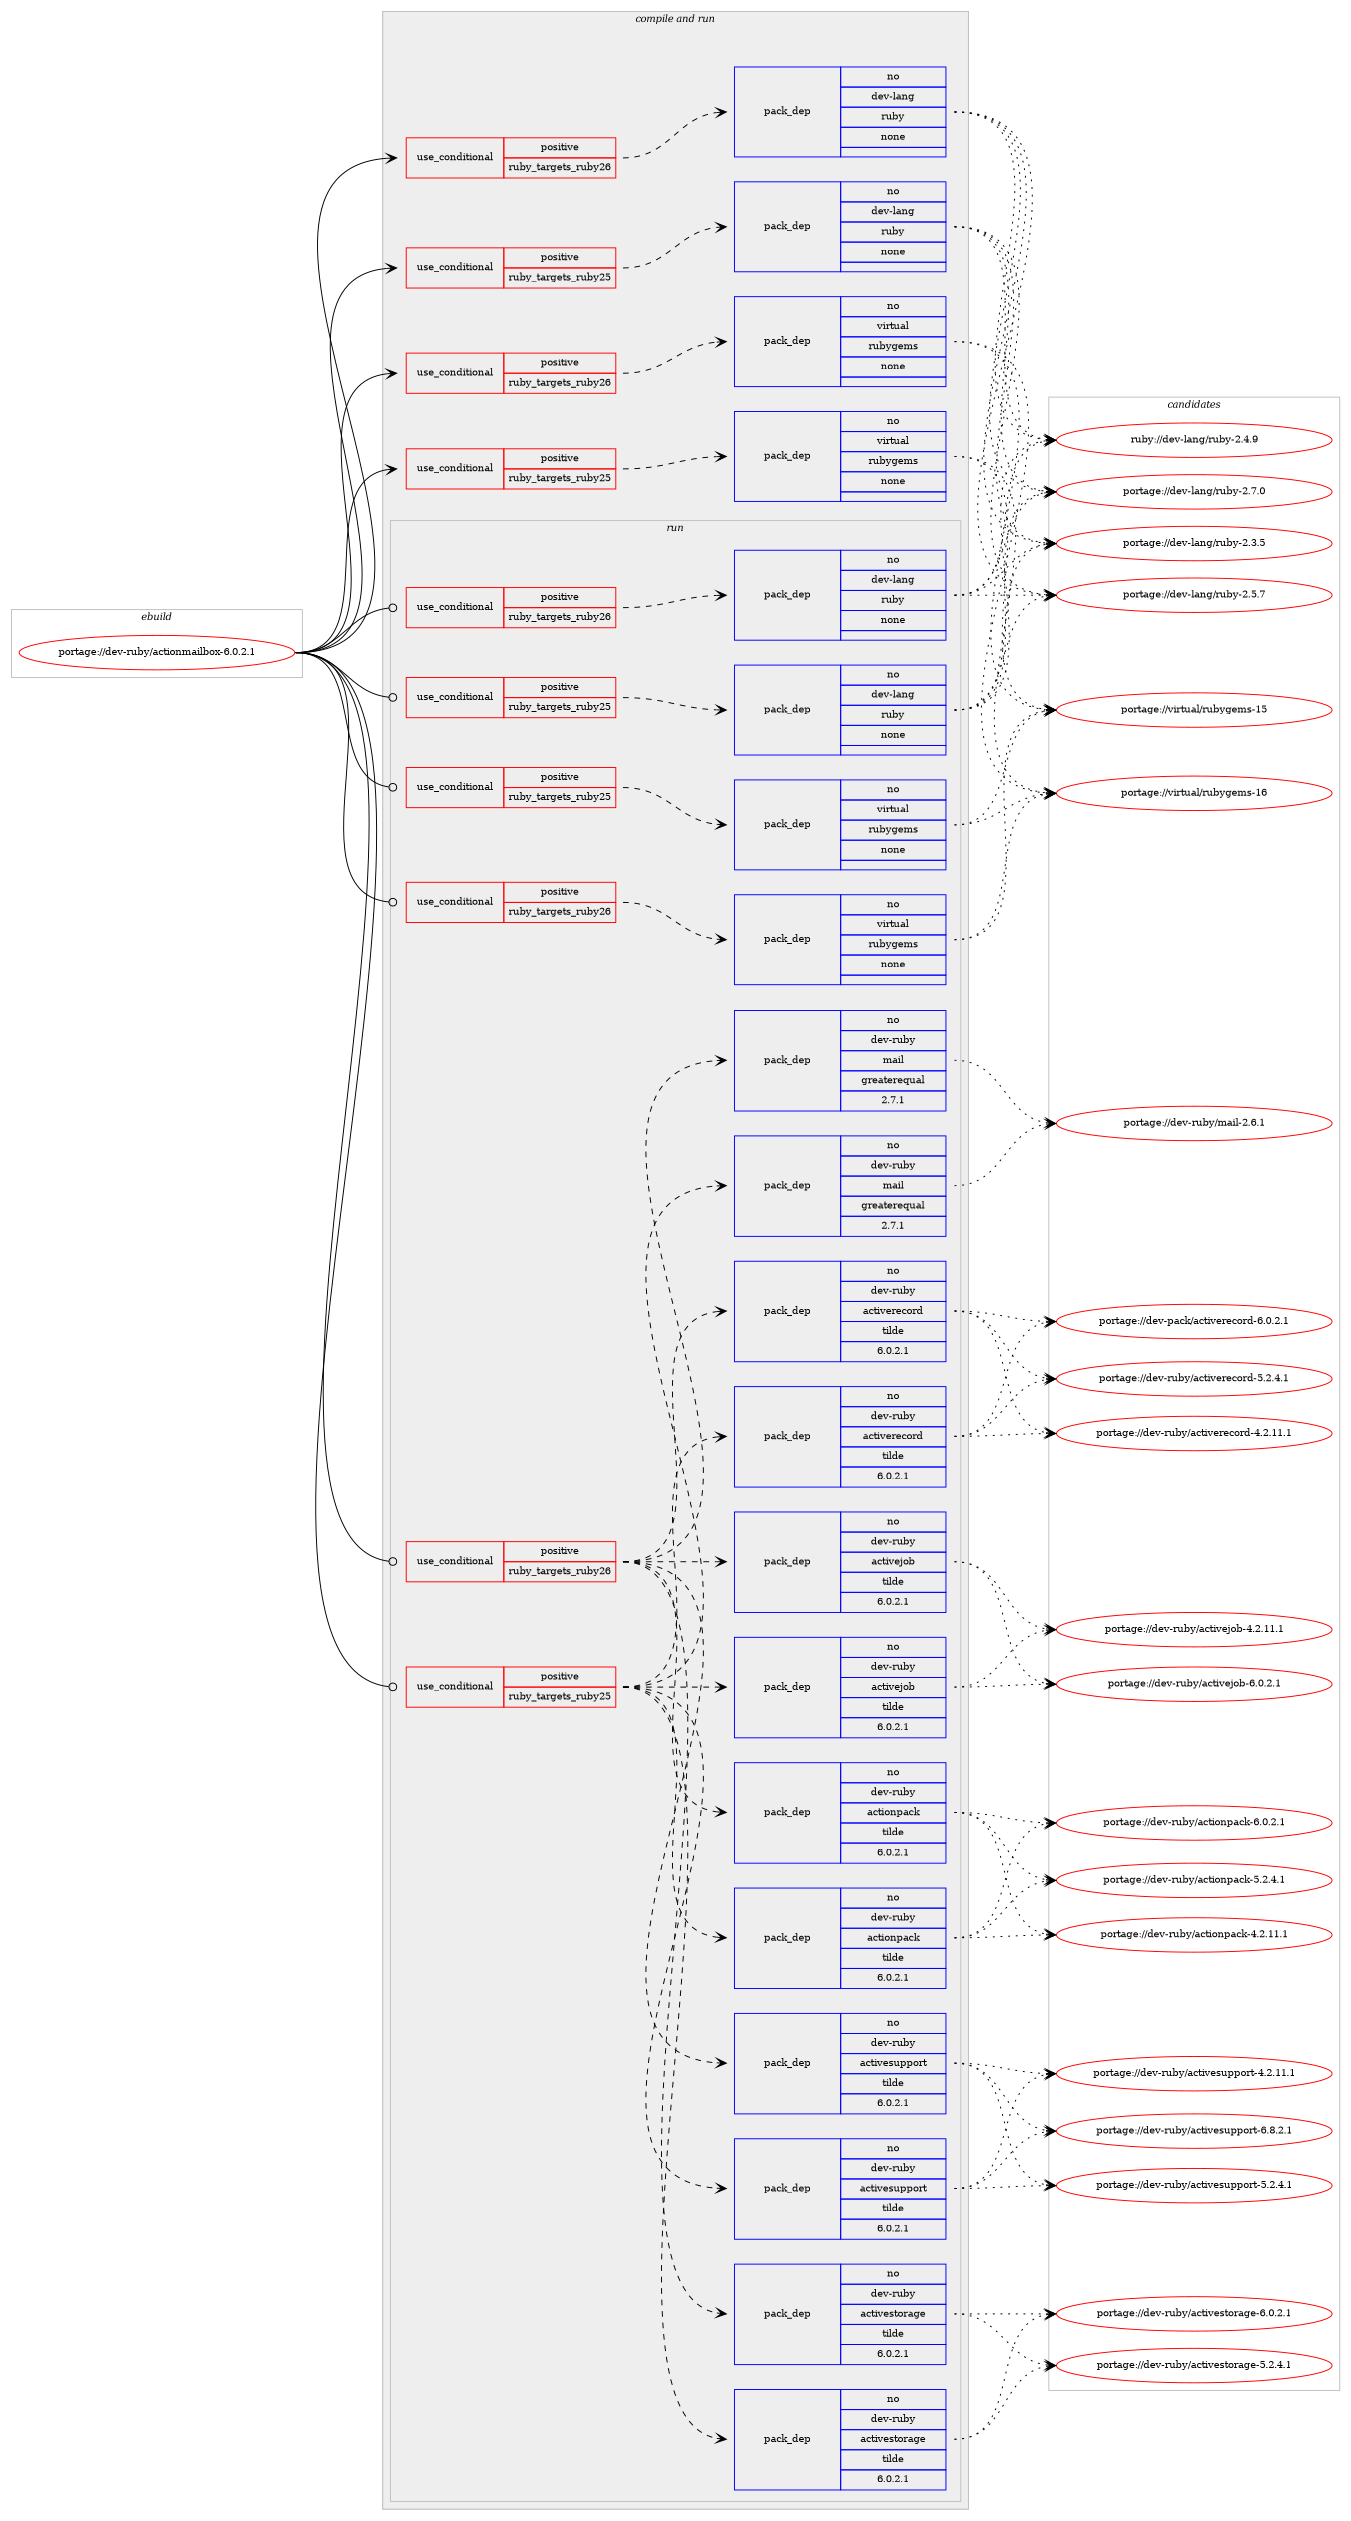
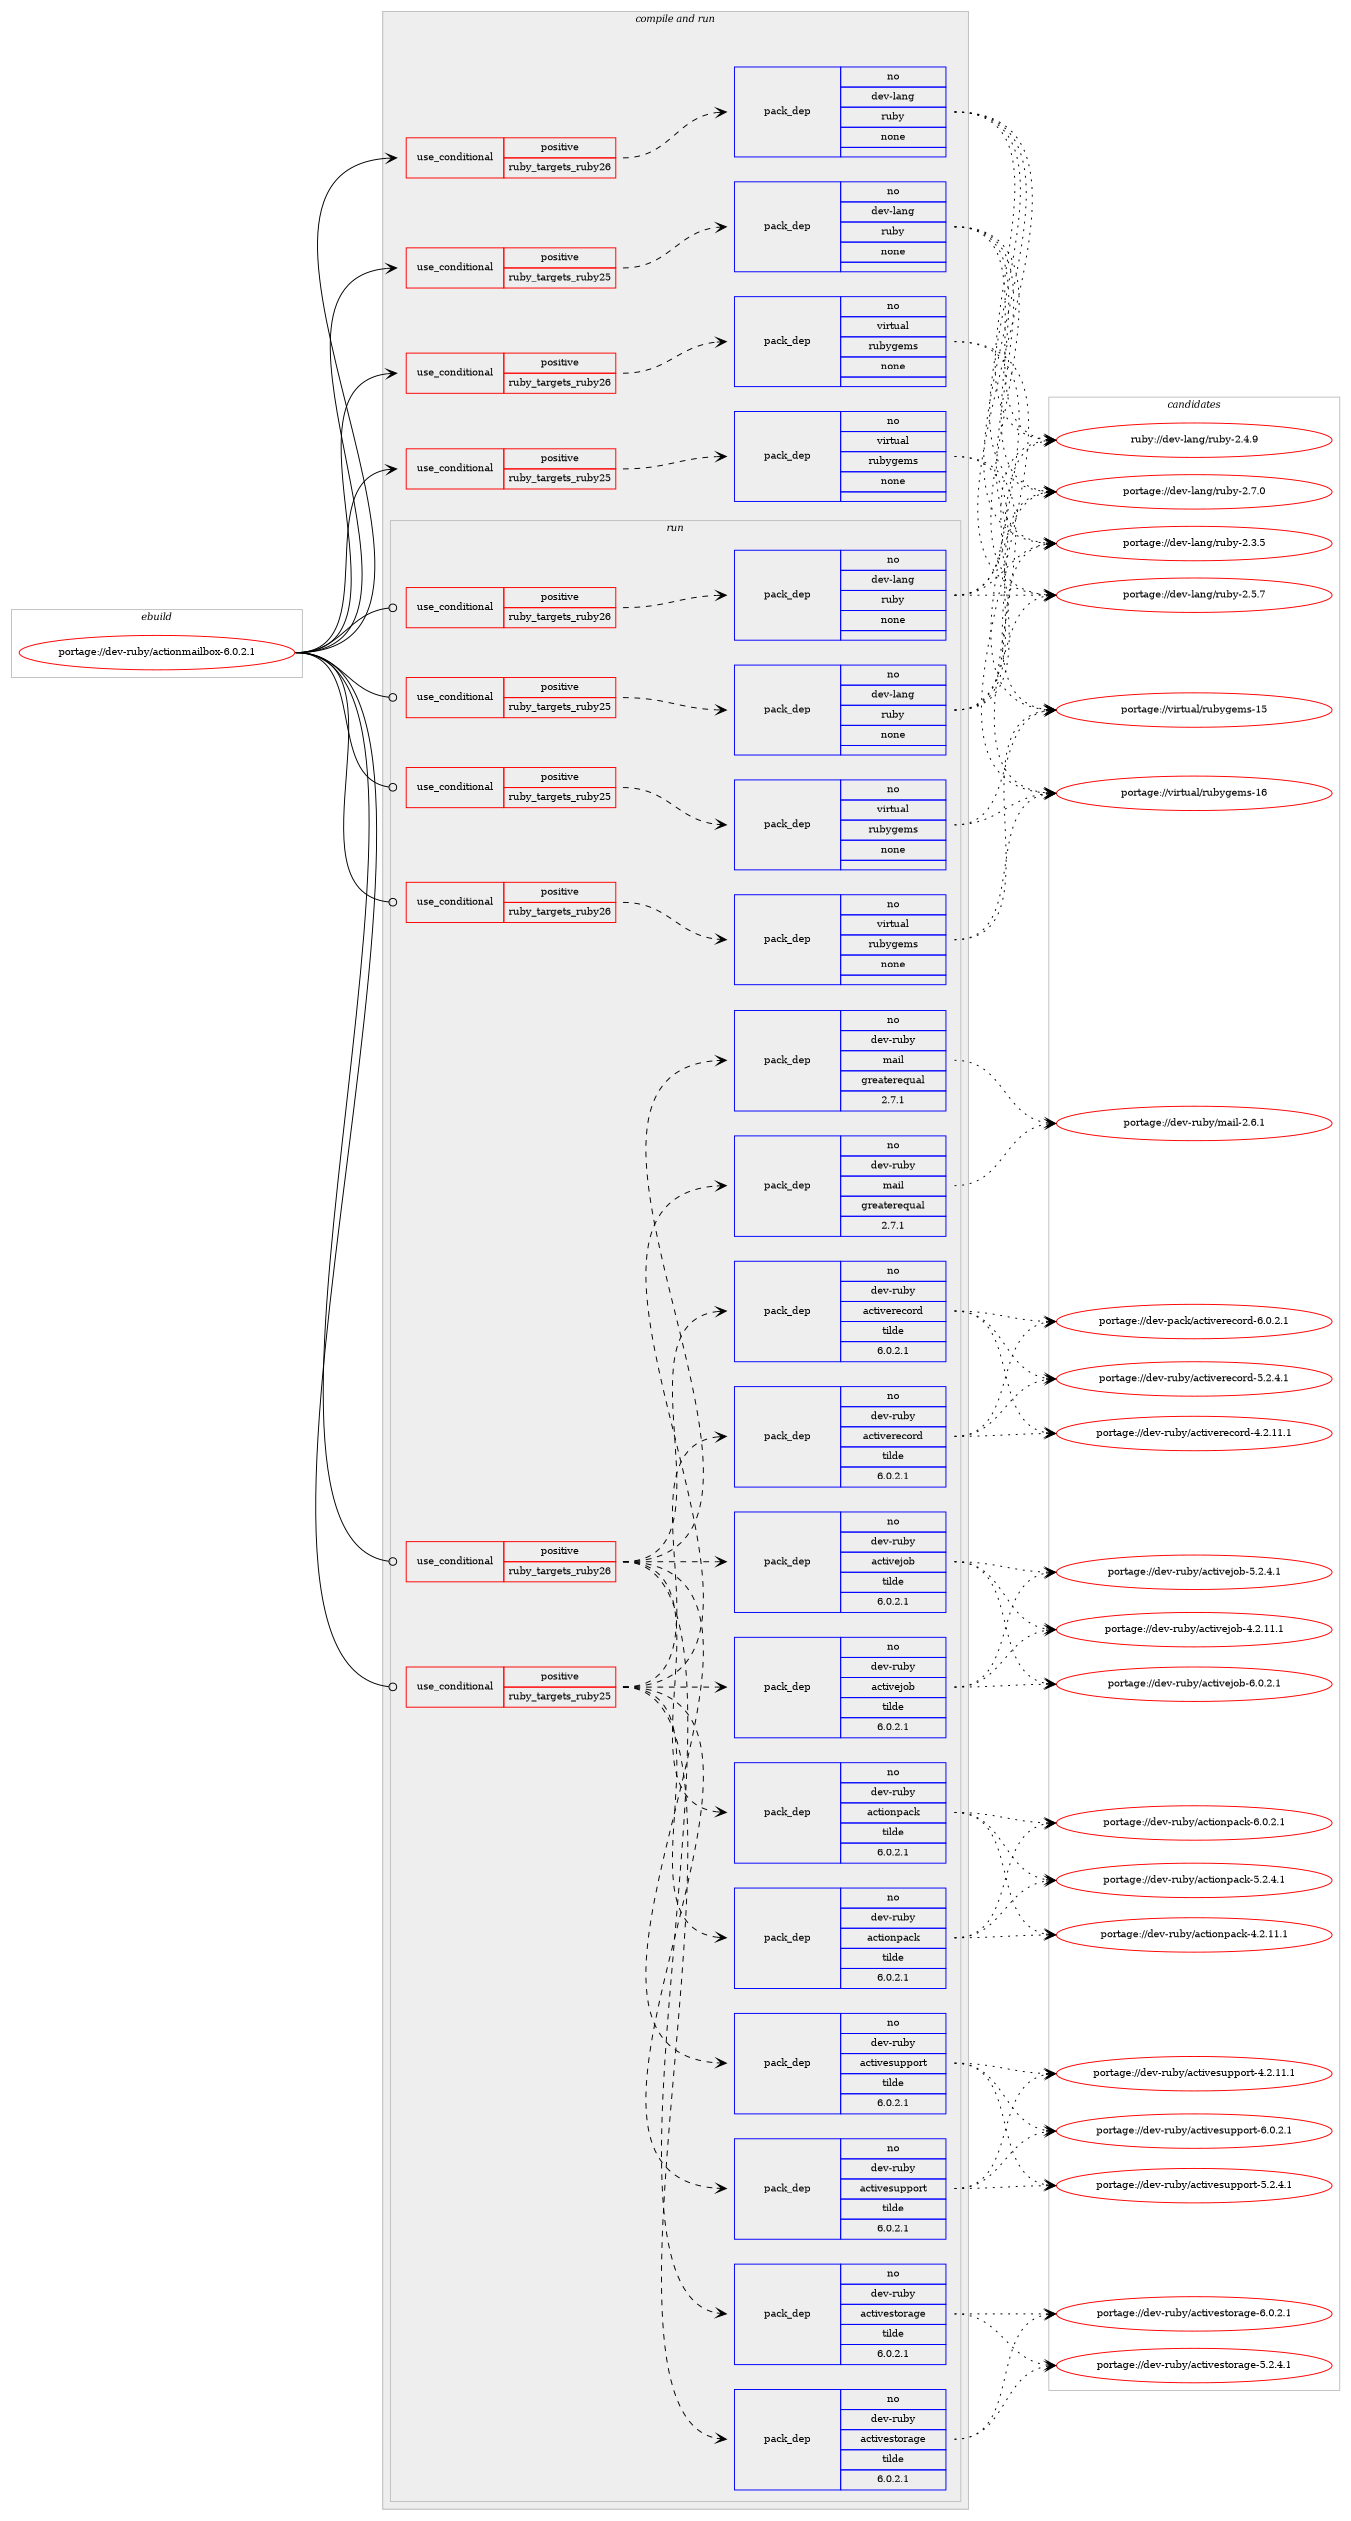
none -> (1194, 1572)
(1194, 2131) -> (1194, 2131)
